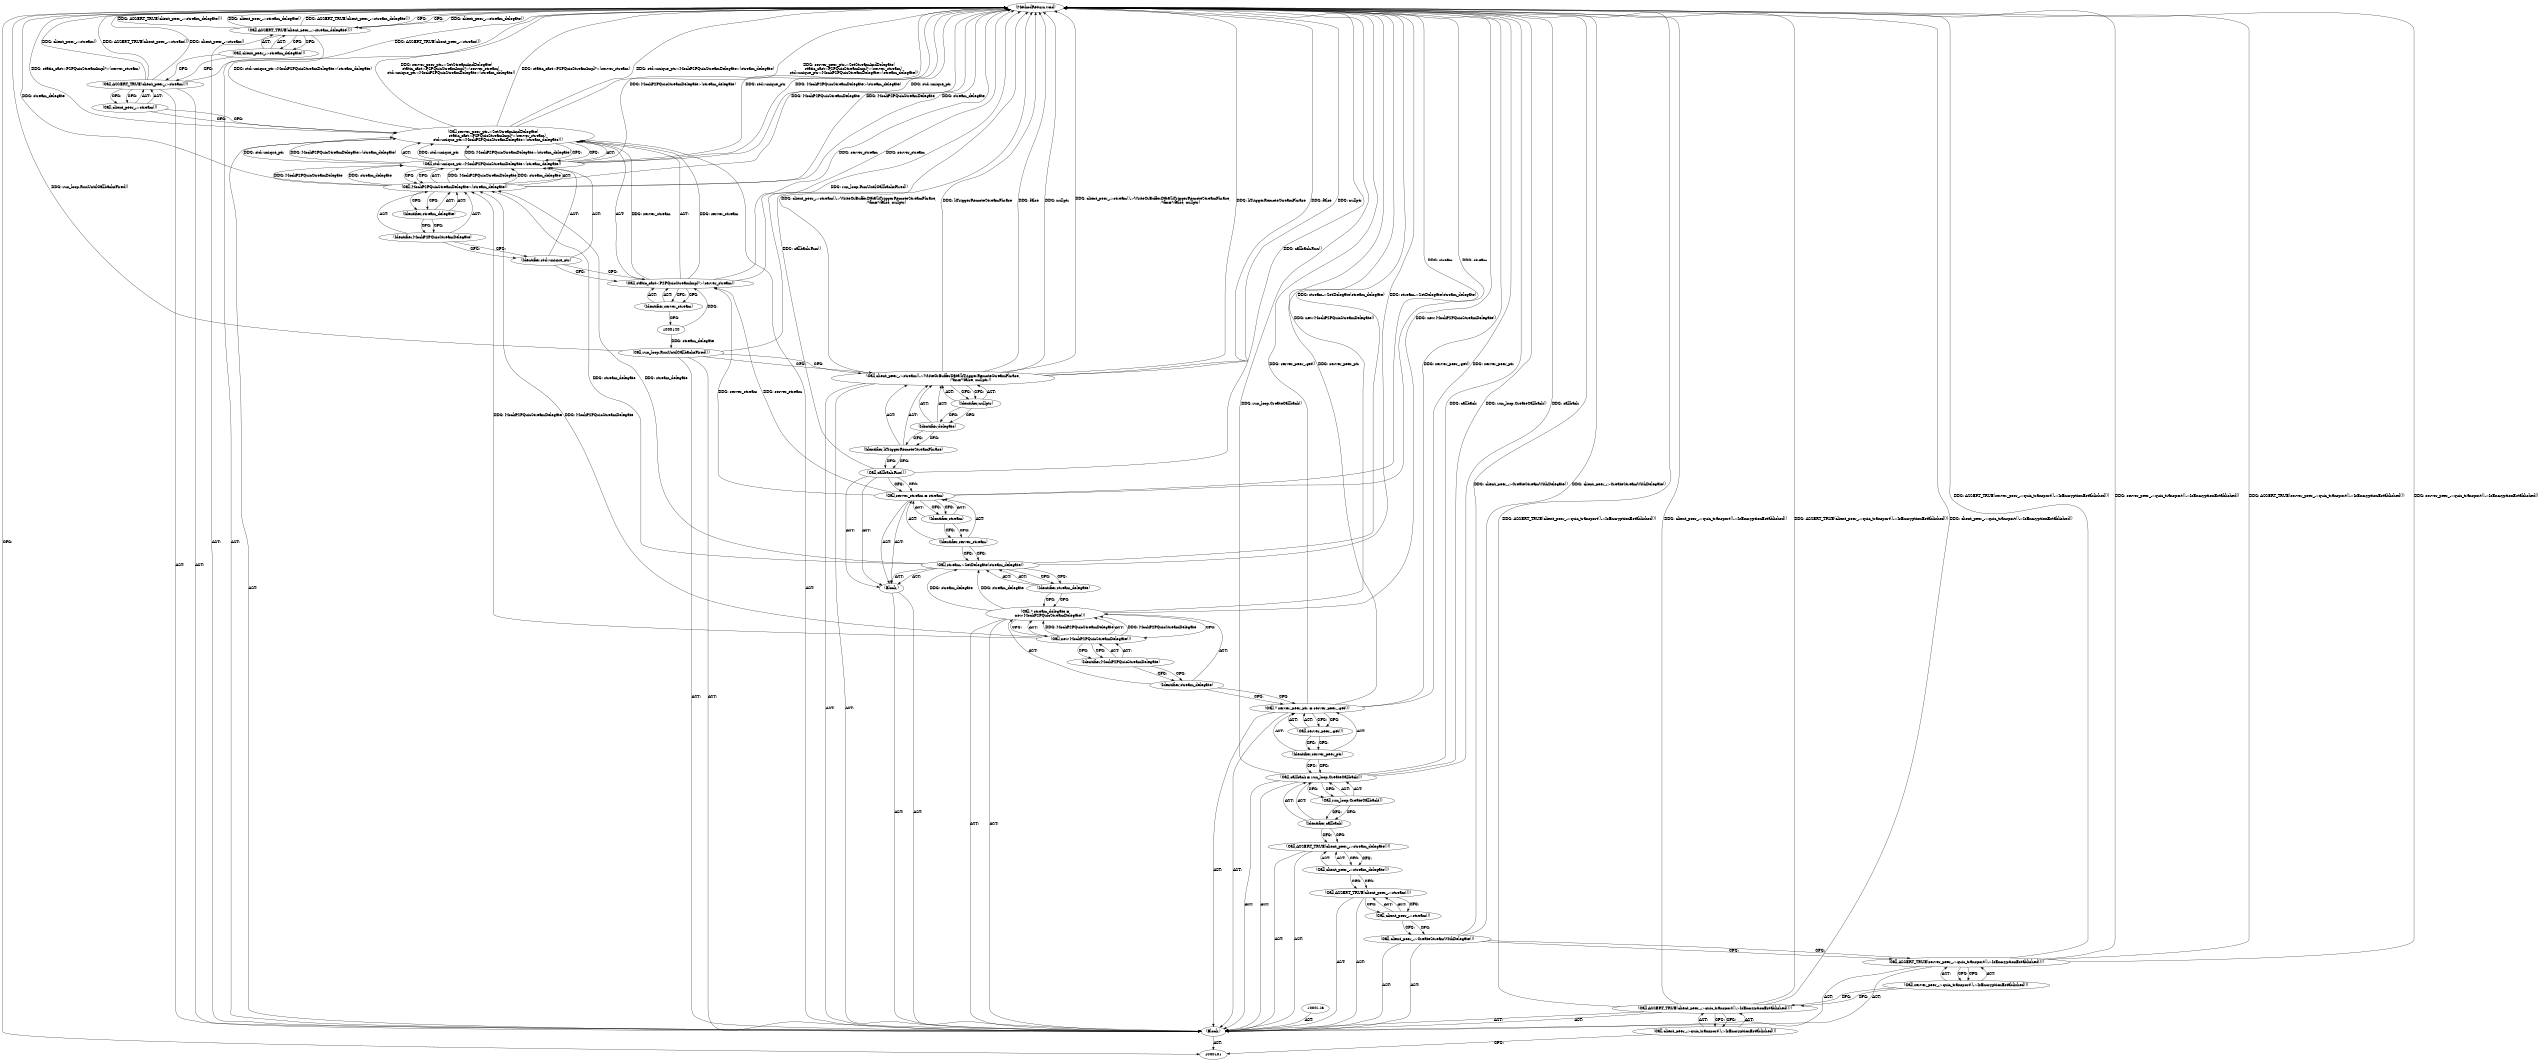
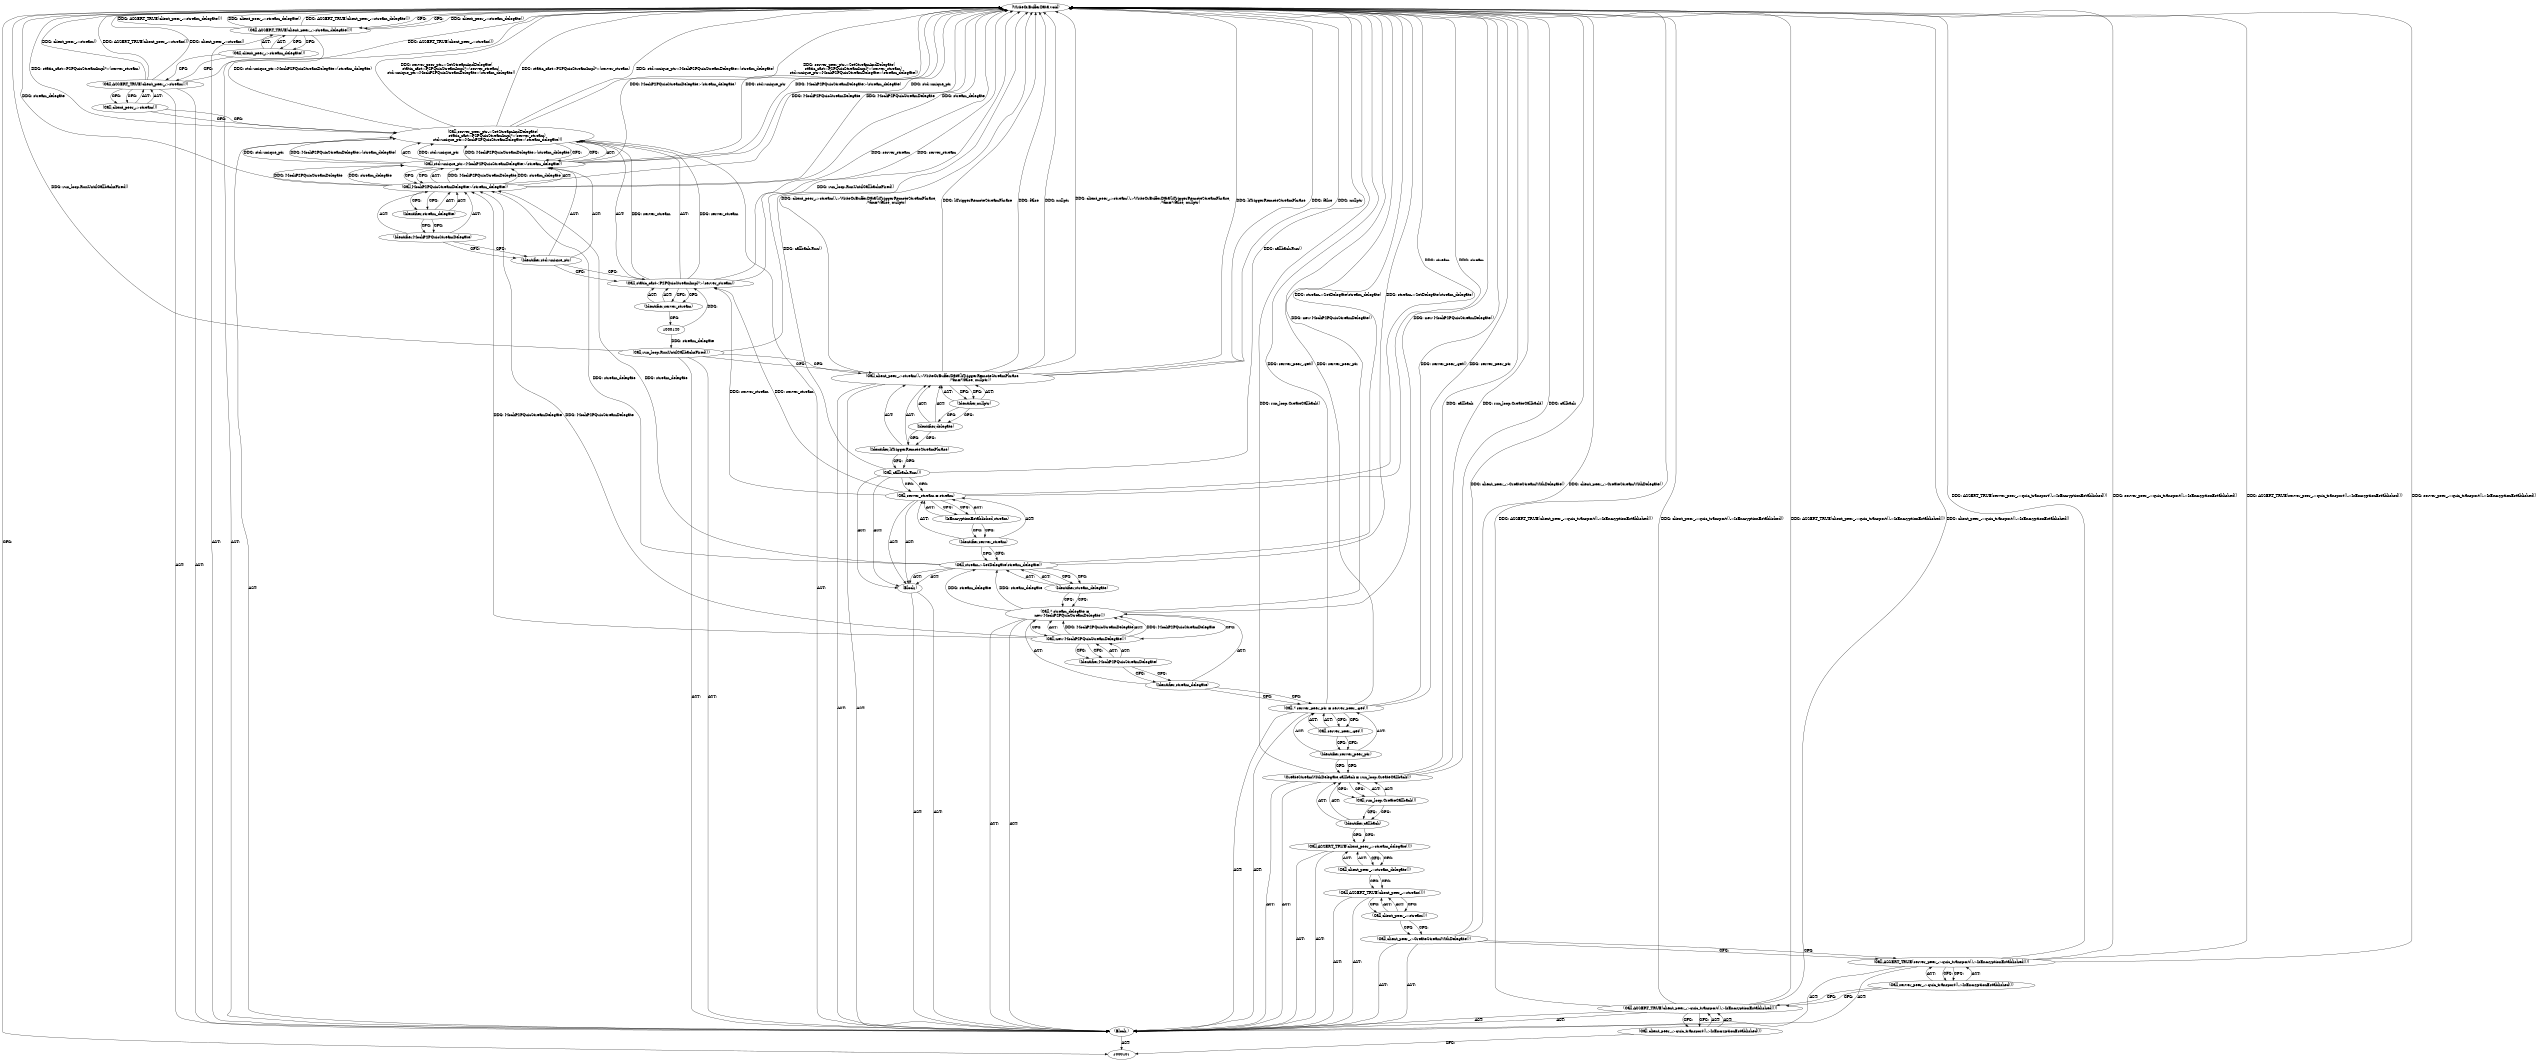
(1036, 7) -> (1036, 7)
(946, 519) -> (977, 519)
(1321, 778) -> (1348, 778)
(1316, 1008) -> none
